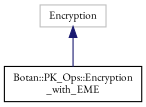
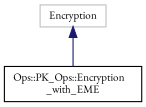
(73, 84) -> (73, 84)
